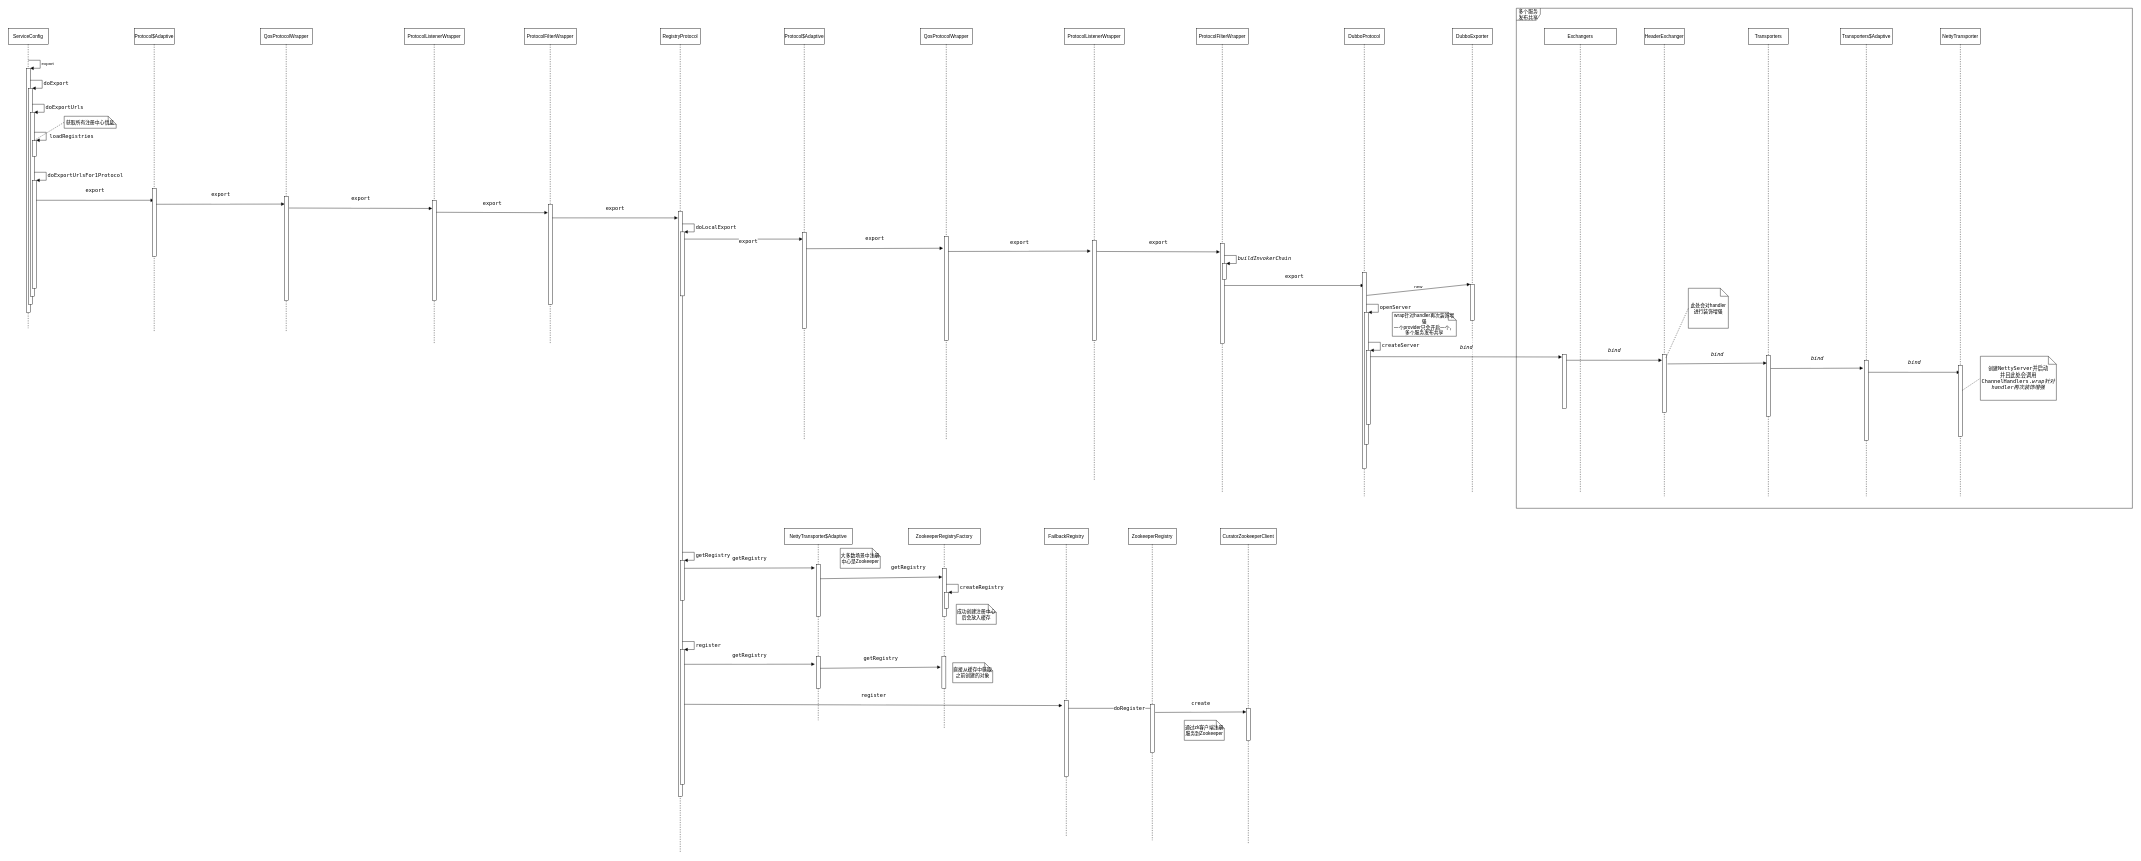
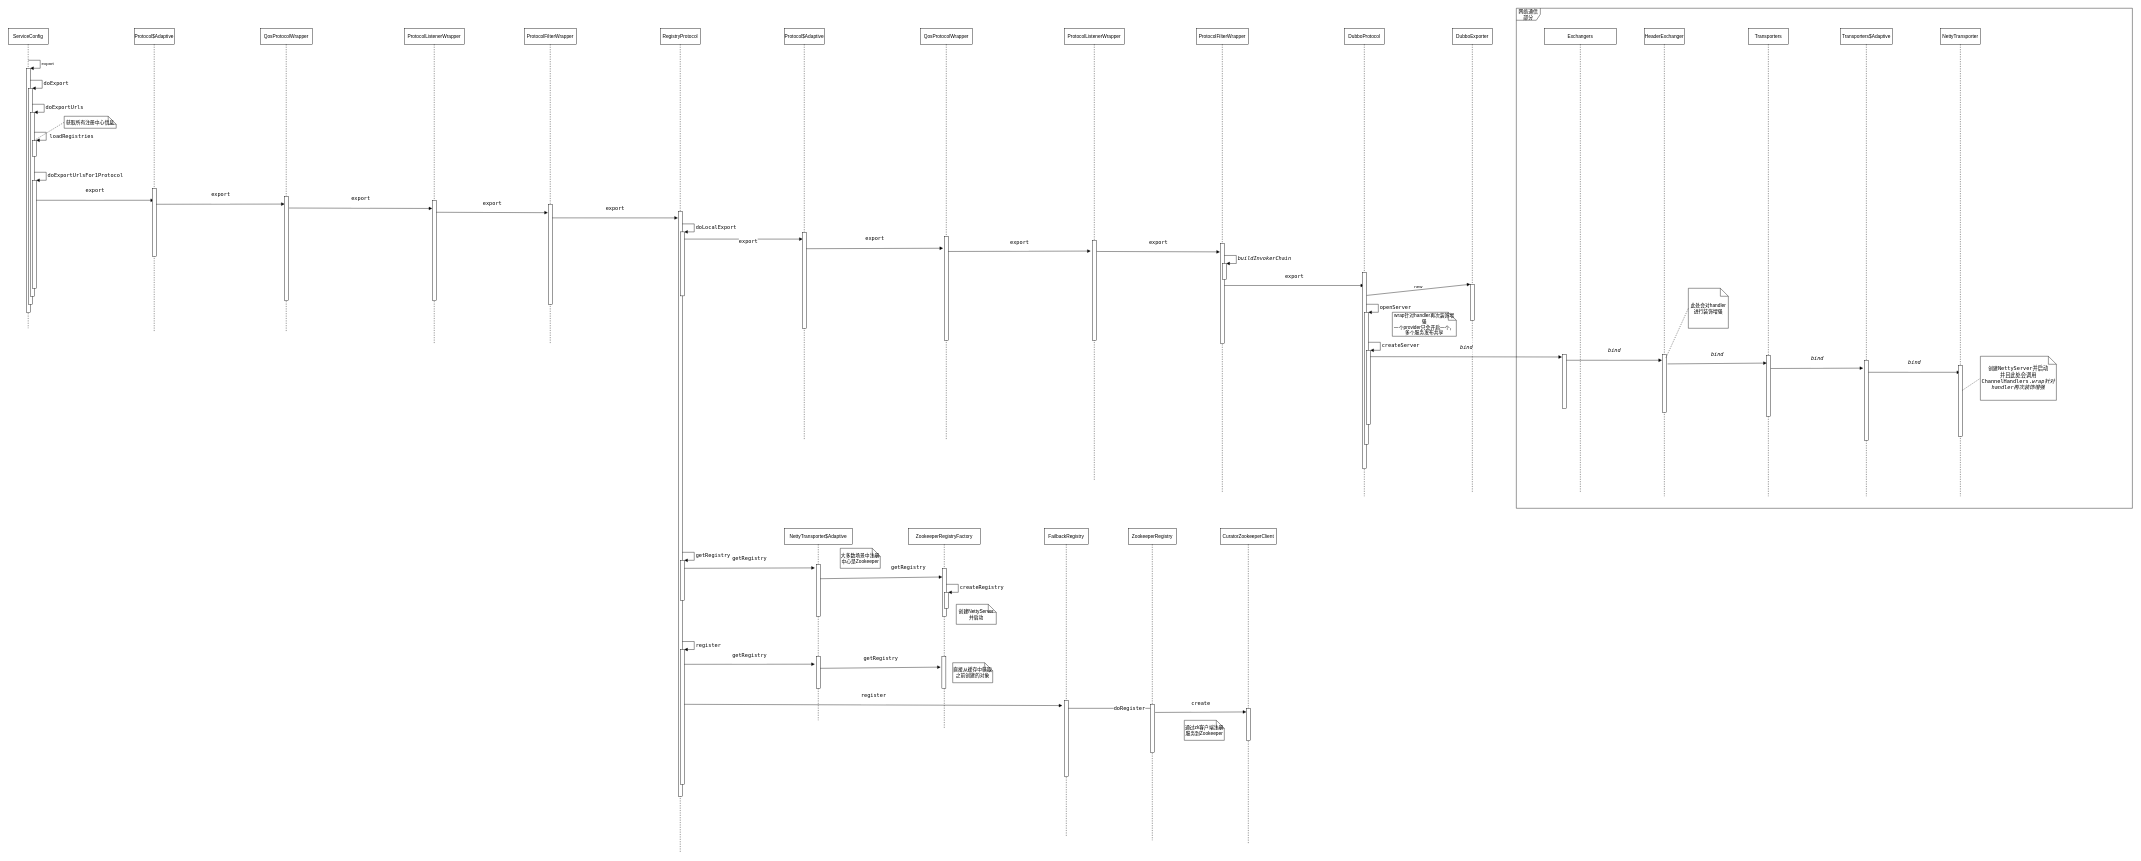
(1528, 14) -> (1528, 14)
(976, 614) -> (976, 614)
